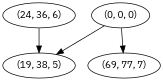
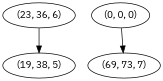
(39, 15) -> (39, 15)
(83, 38) -> none
(124, 66) -> (124, 66)
